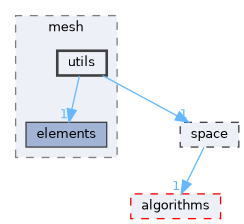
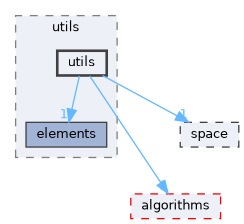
(66, 28) -> (66, 28)
(195, 165) -> (125, 129)
